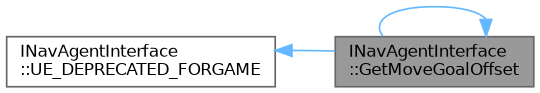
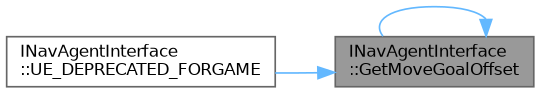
(313, 51) -> (297, 73)
